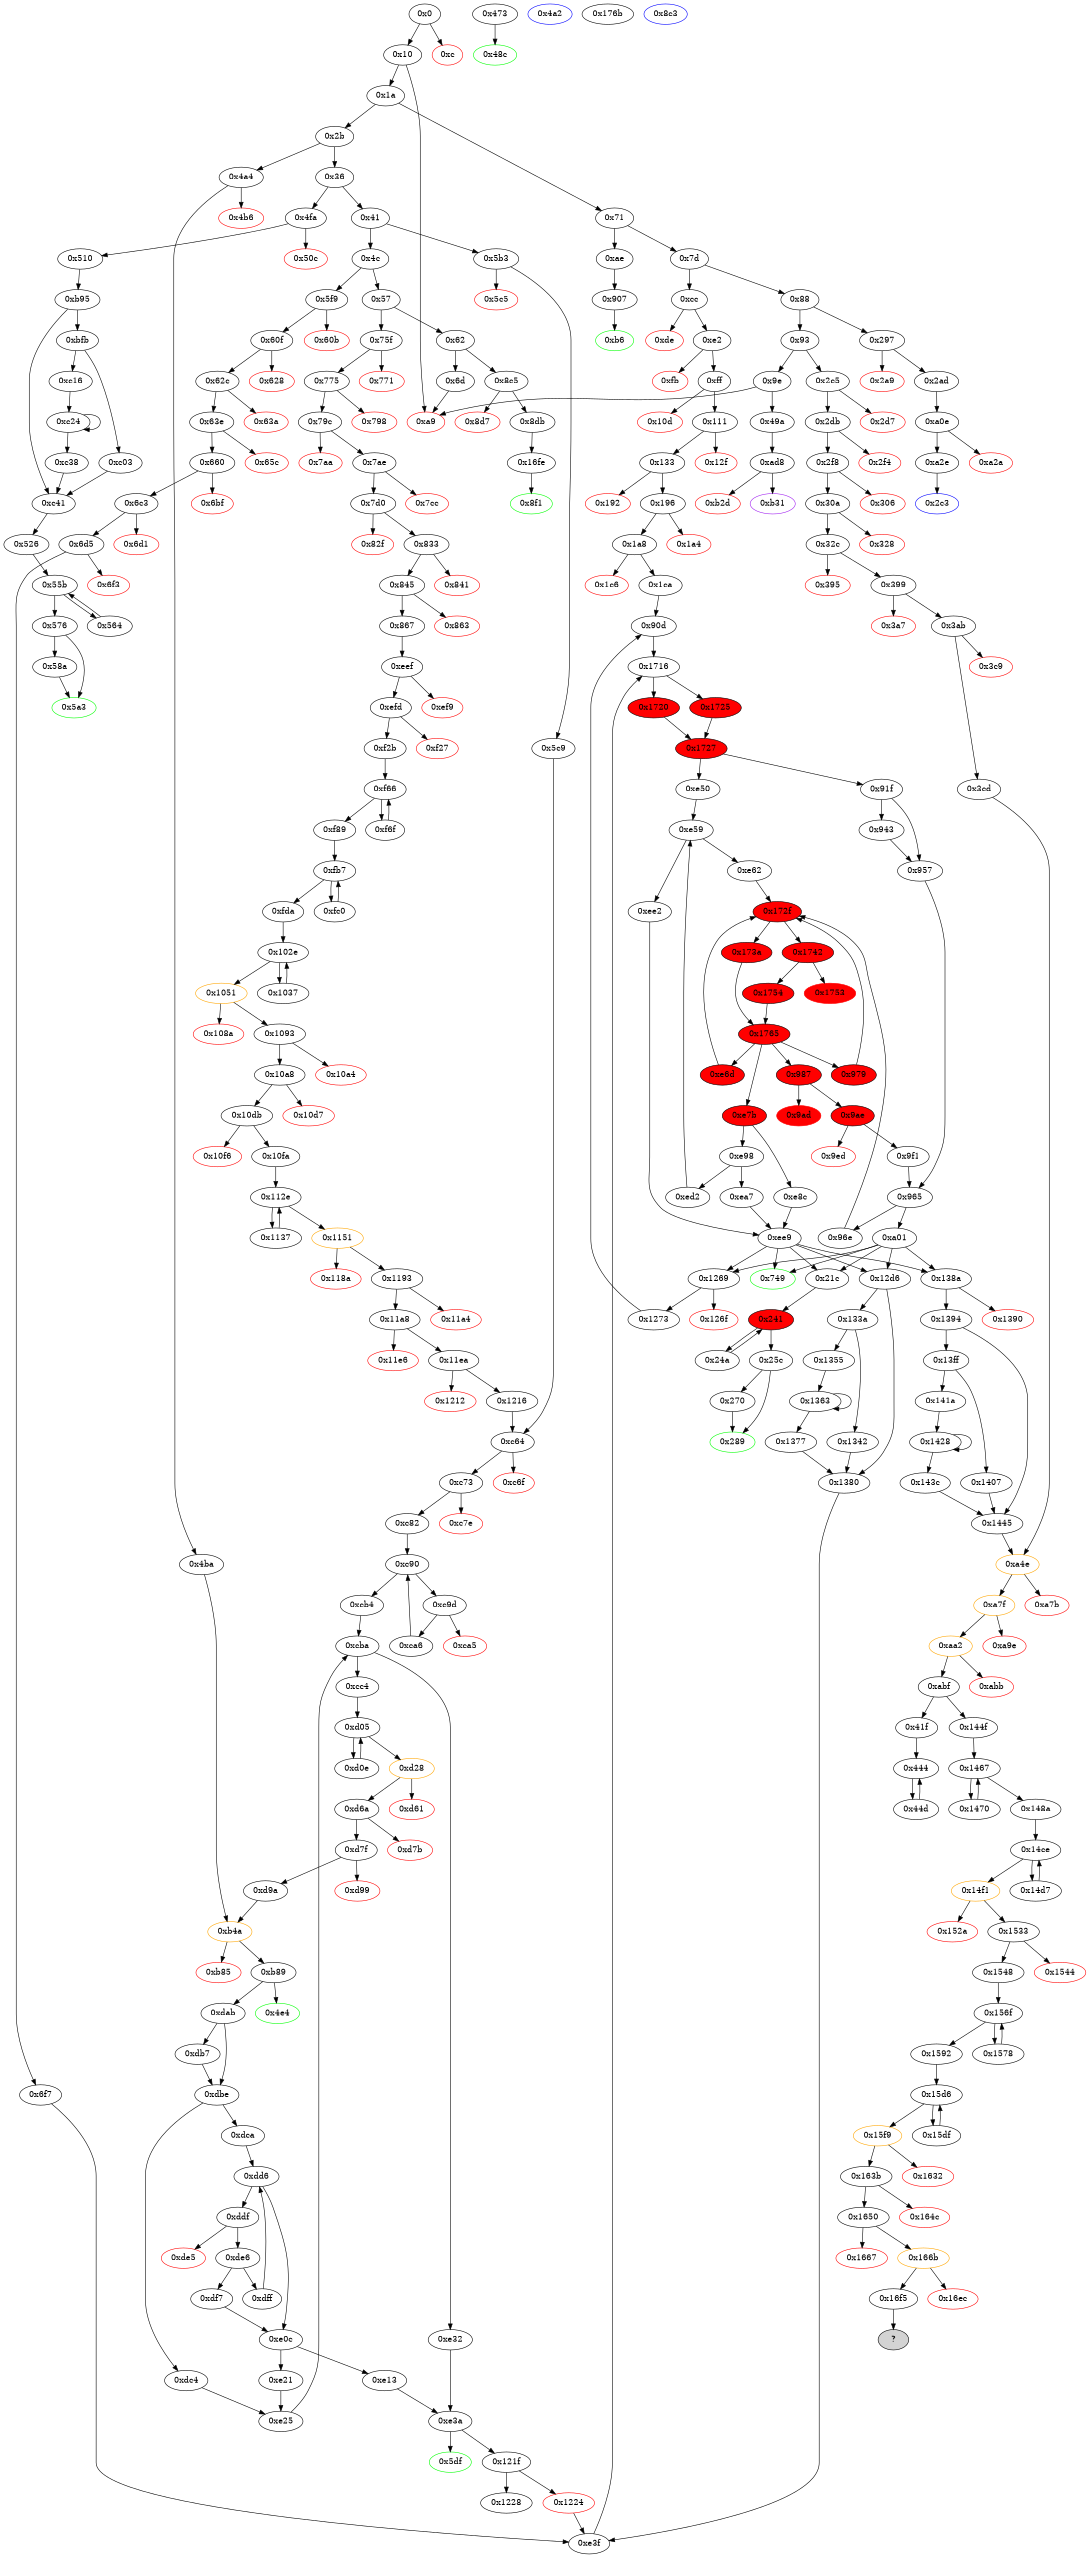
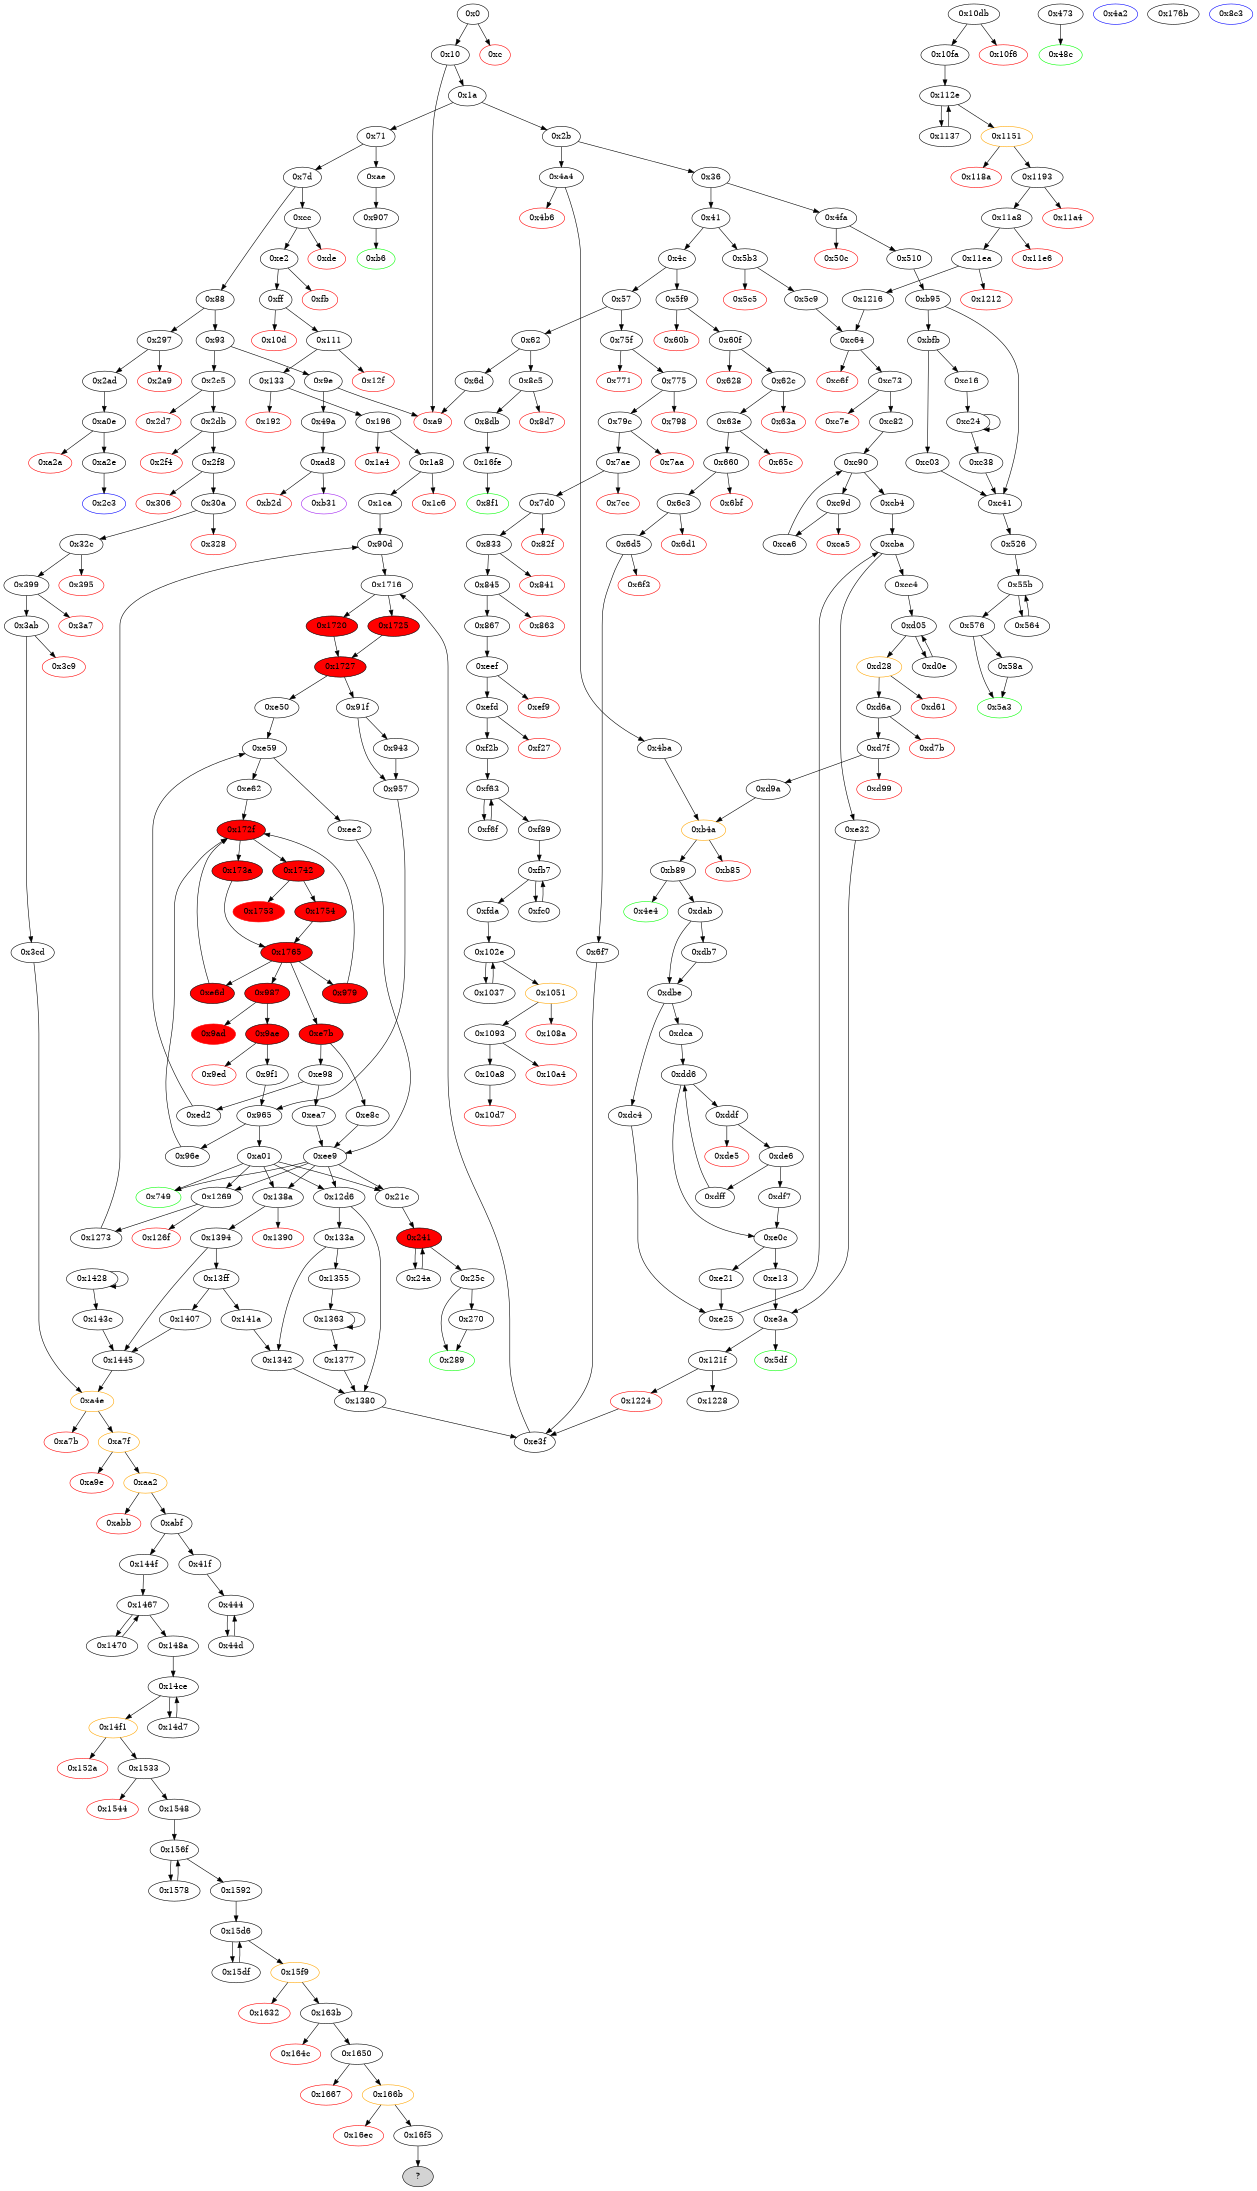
(385, 789) -> (488, 789)
(265, 1093) -> none
(938, 1419) -> (260, 1338)
